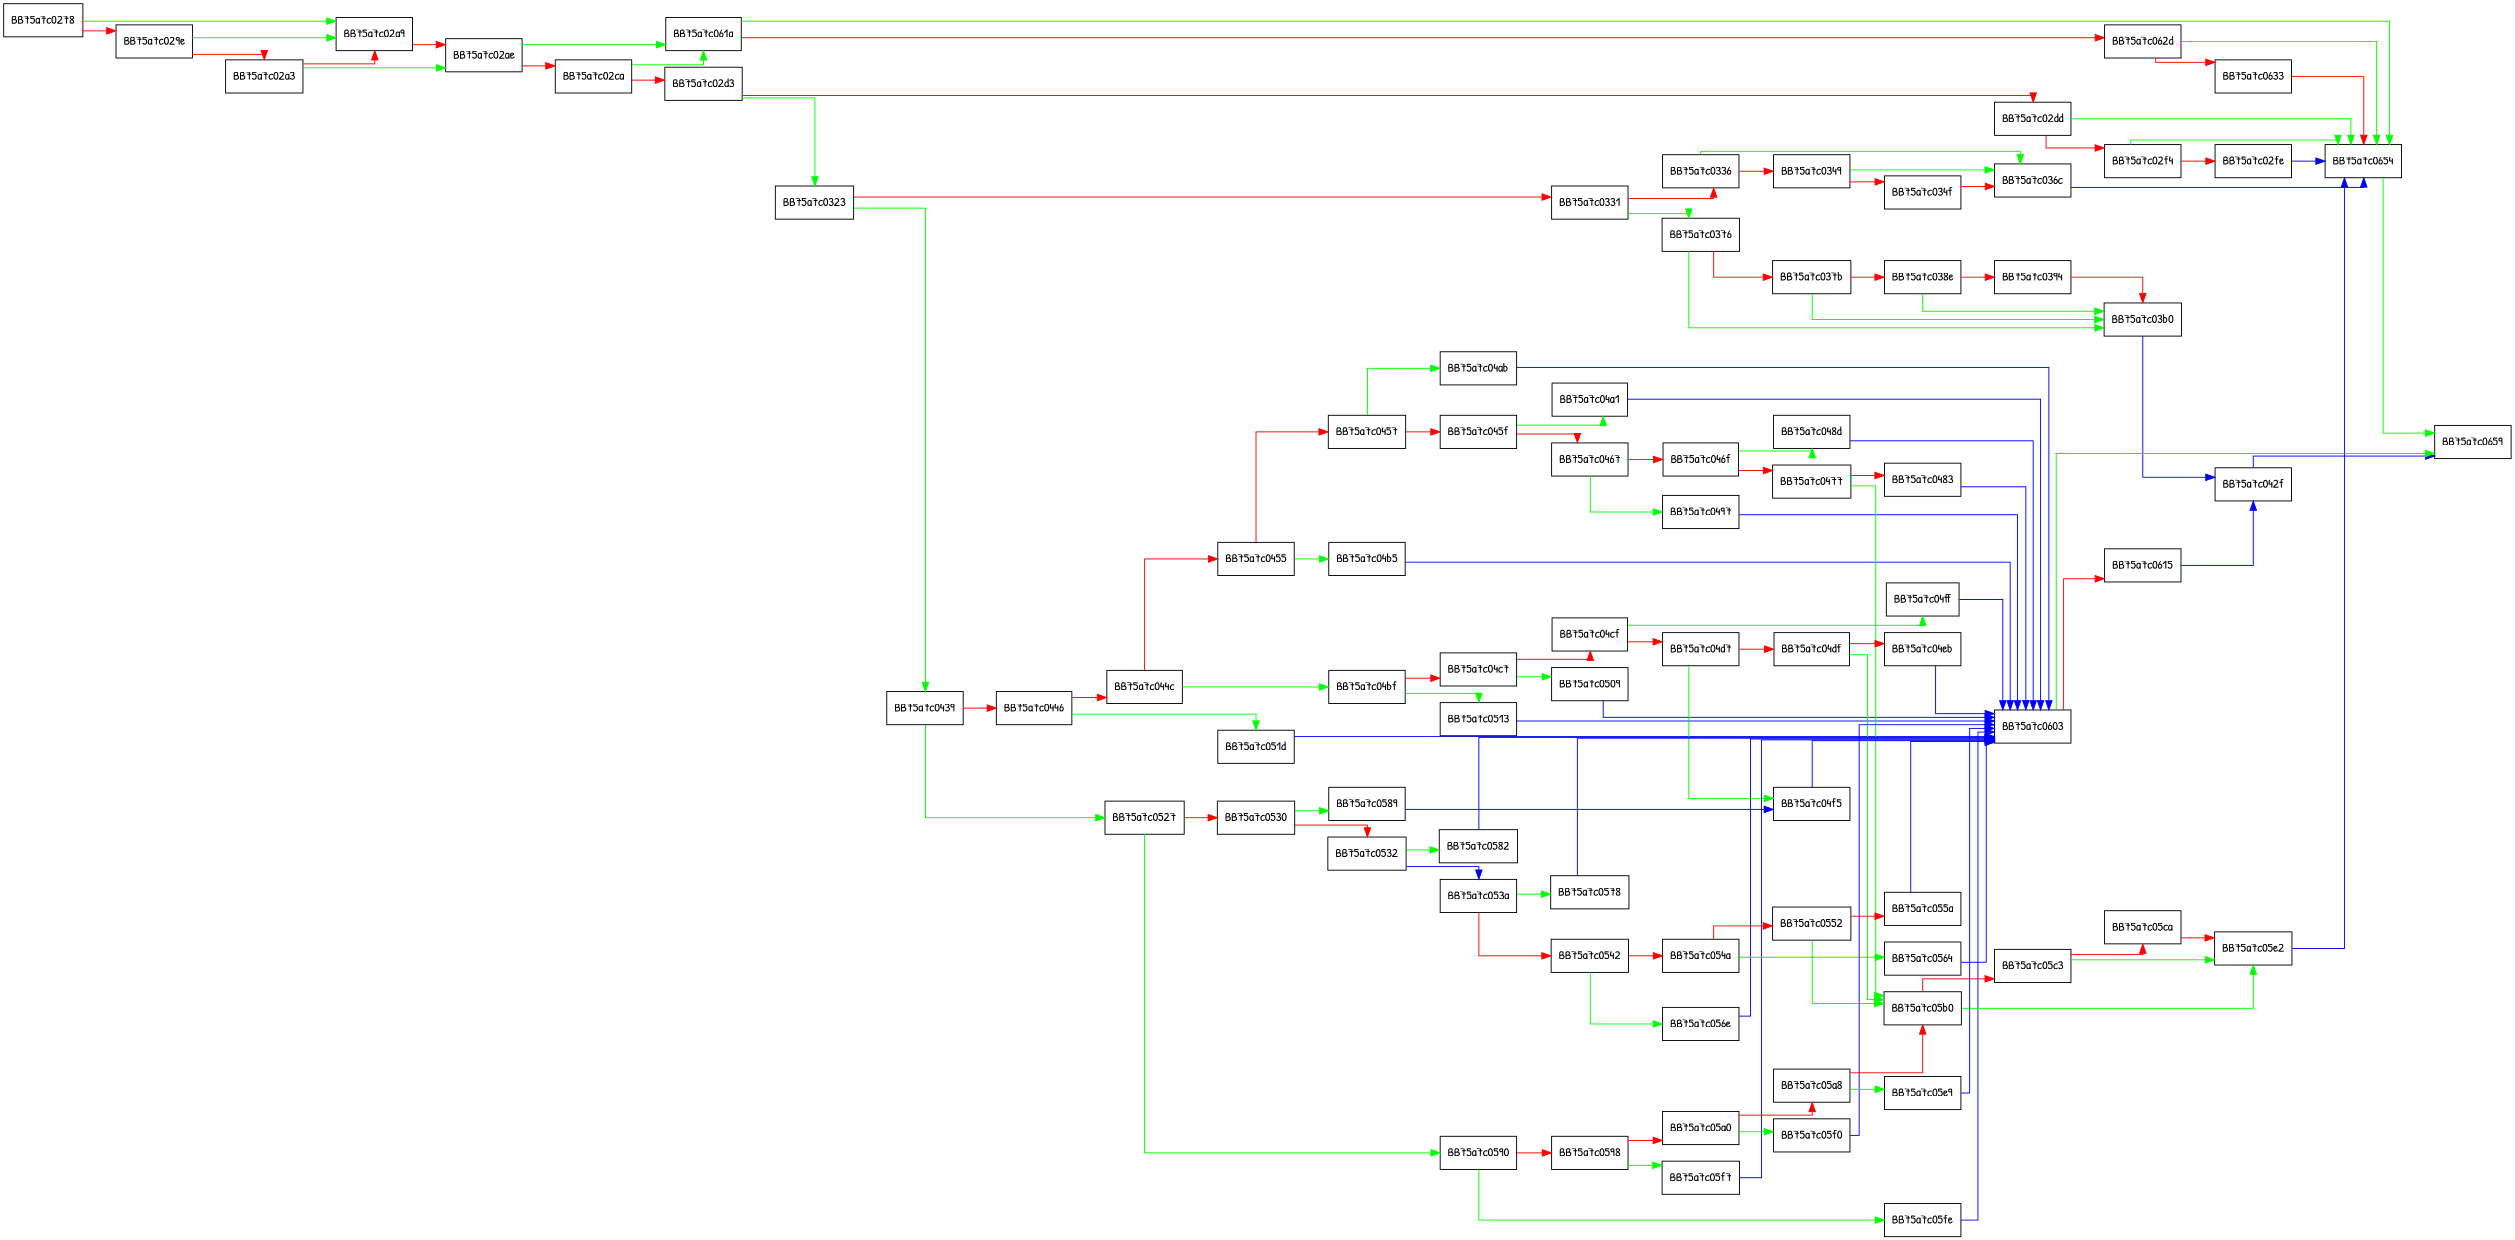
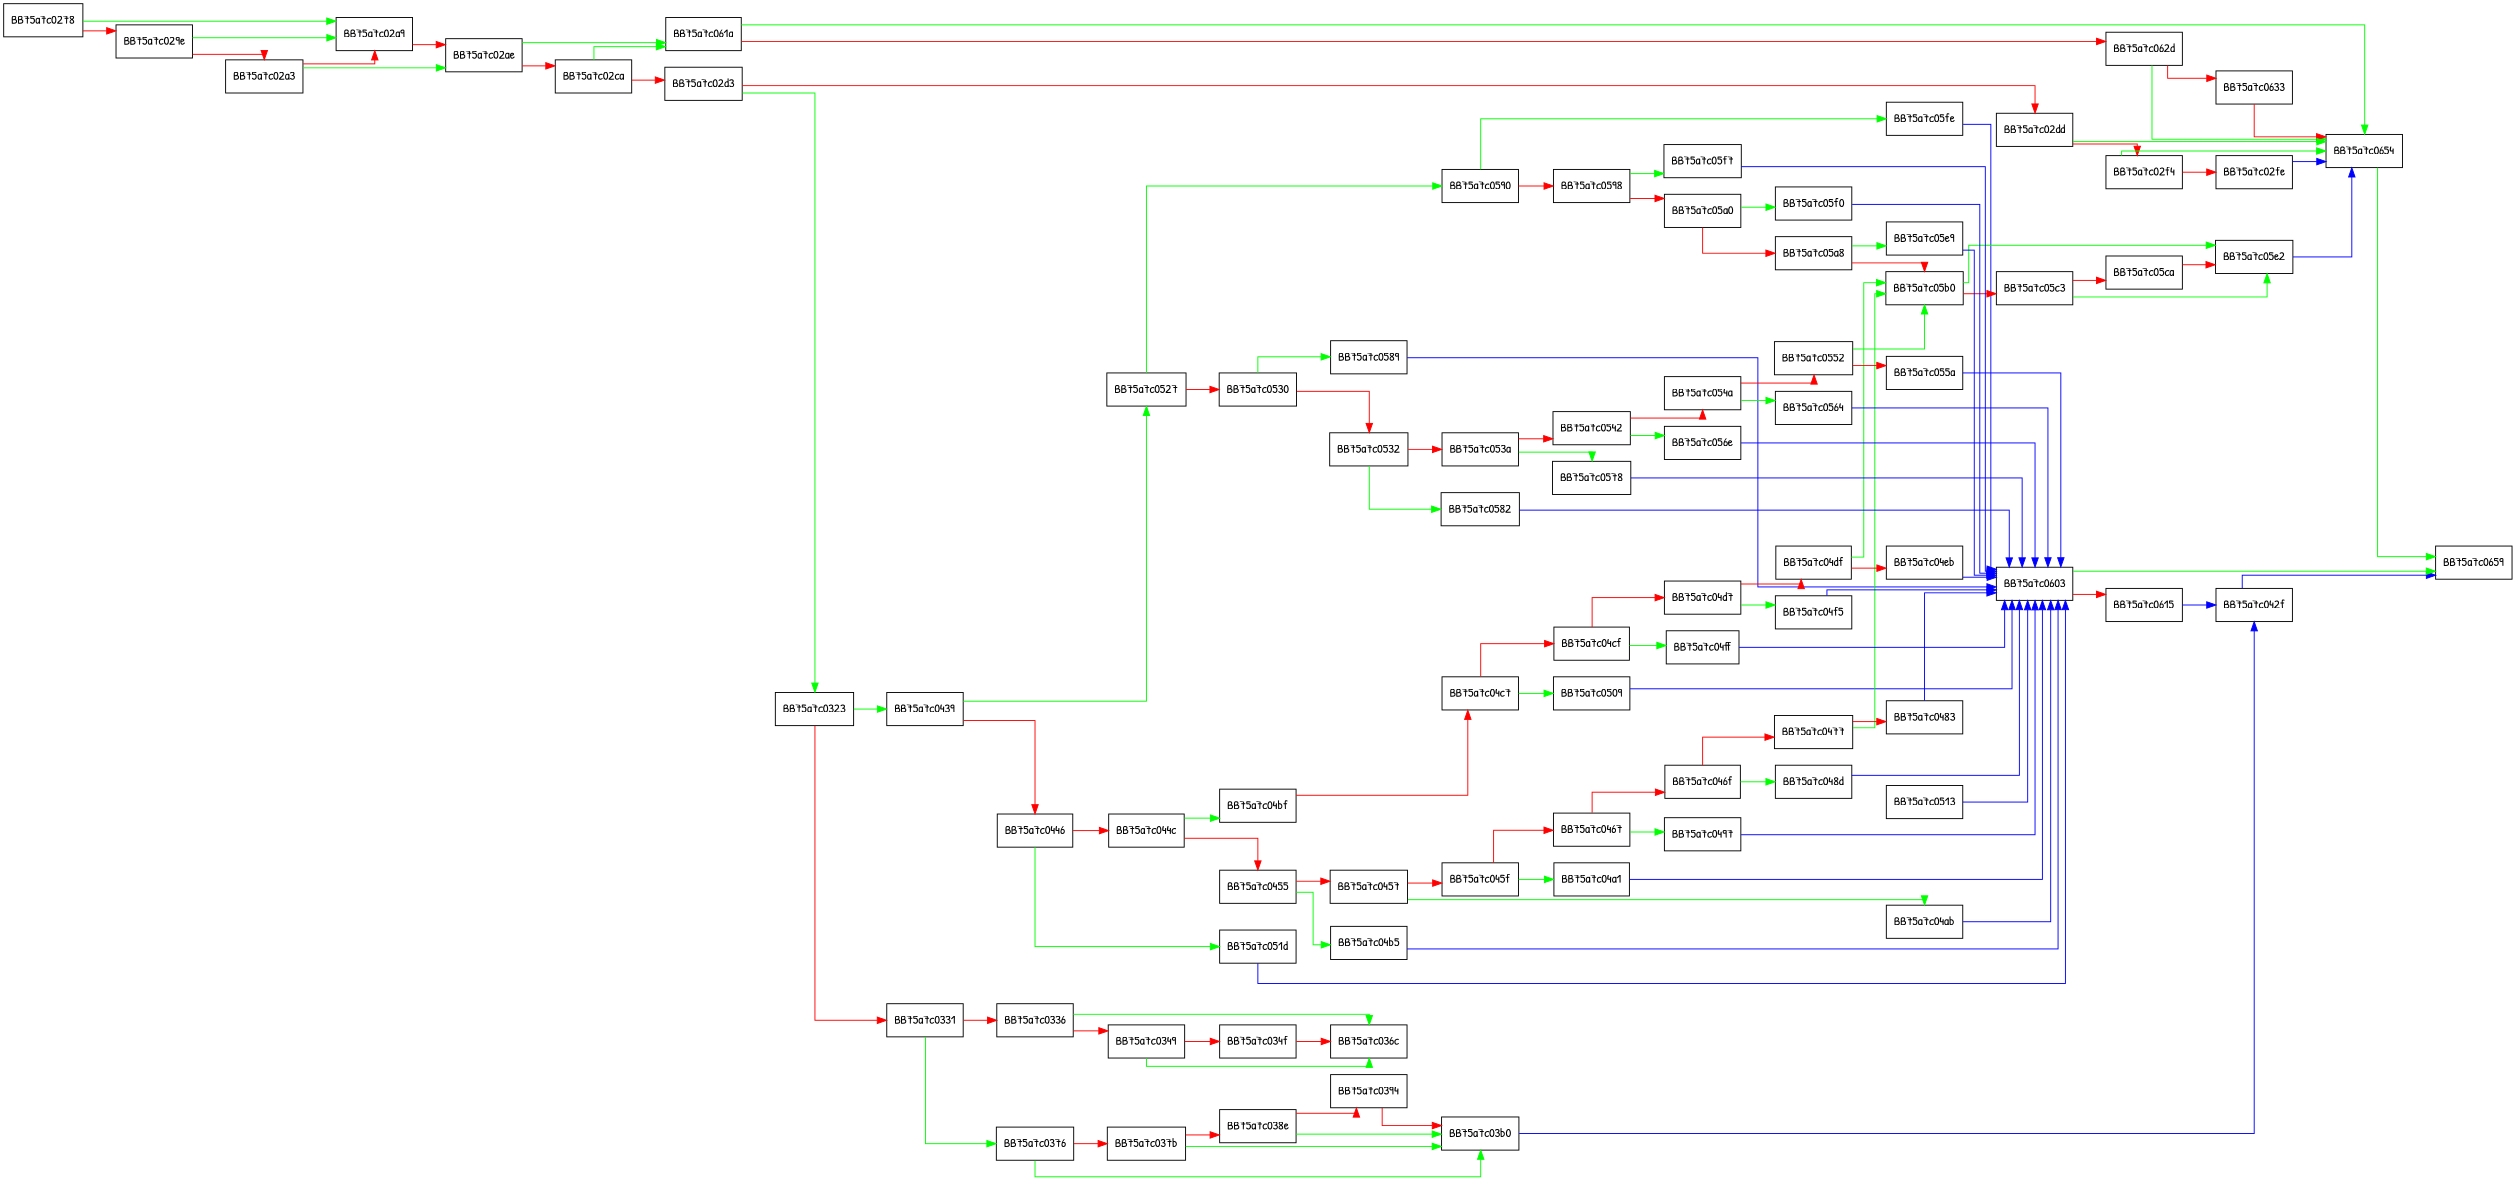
(2218, 187) -> none
(1443, 693) -> none
(1585, 809) -> (1758, 412)
(1444, 867) -> (1420, 449)
